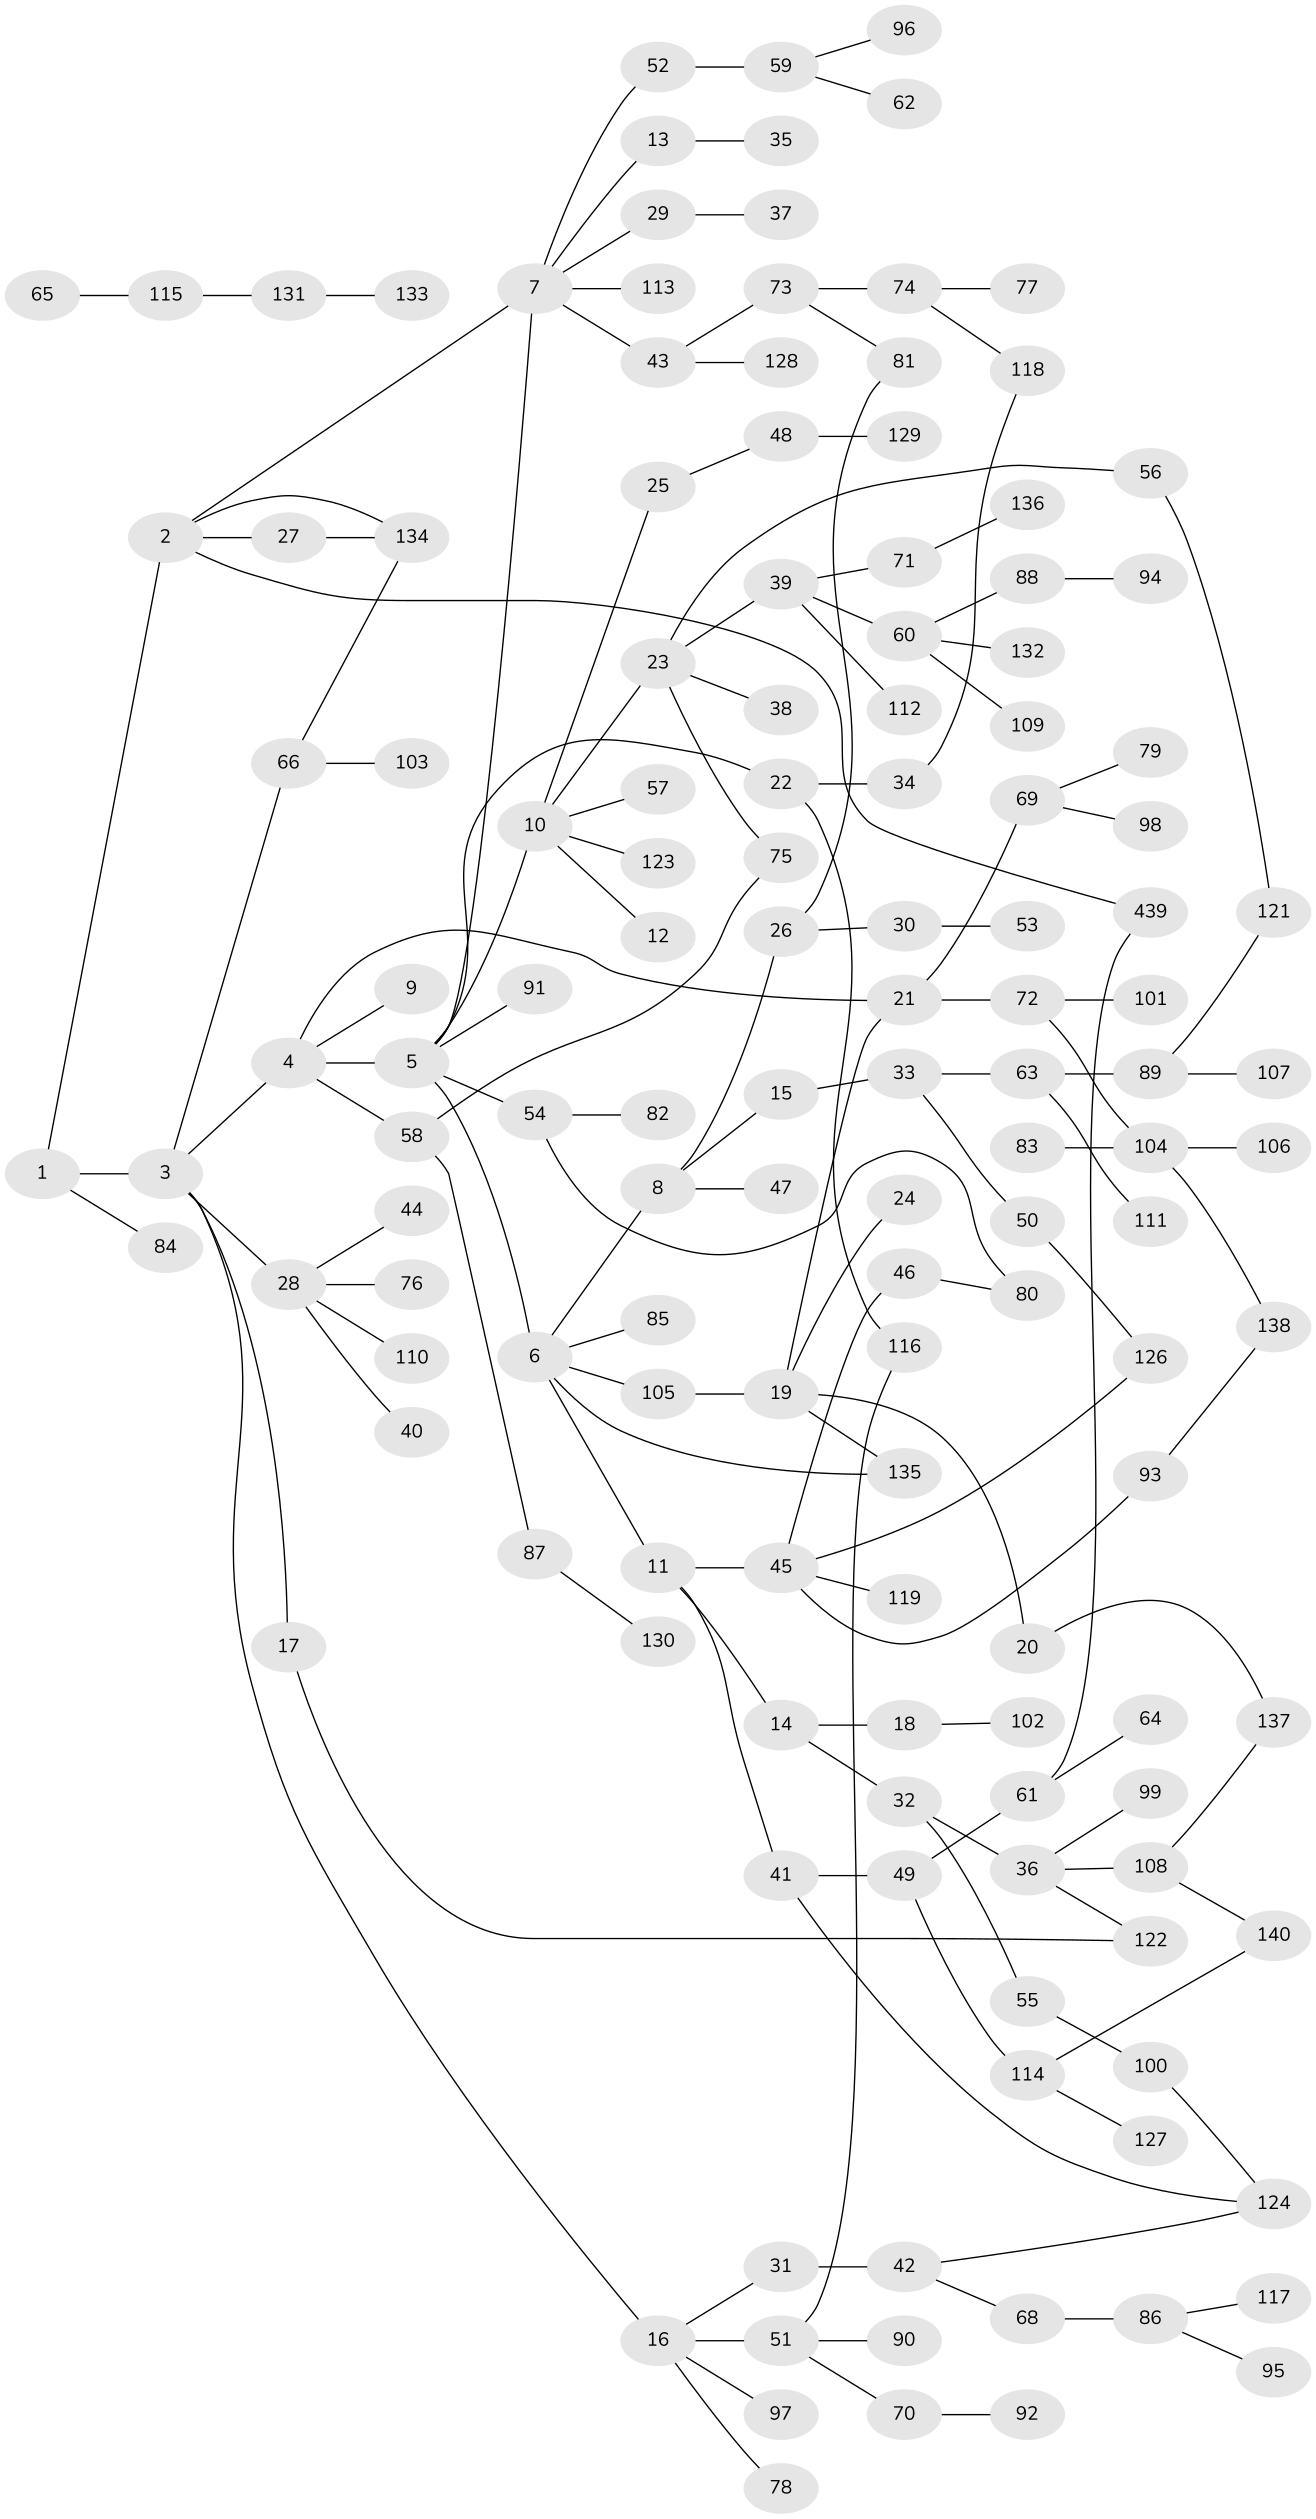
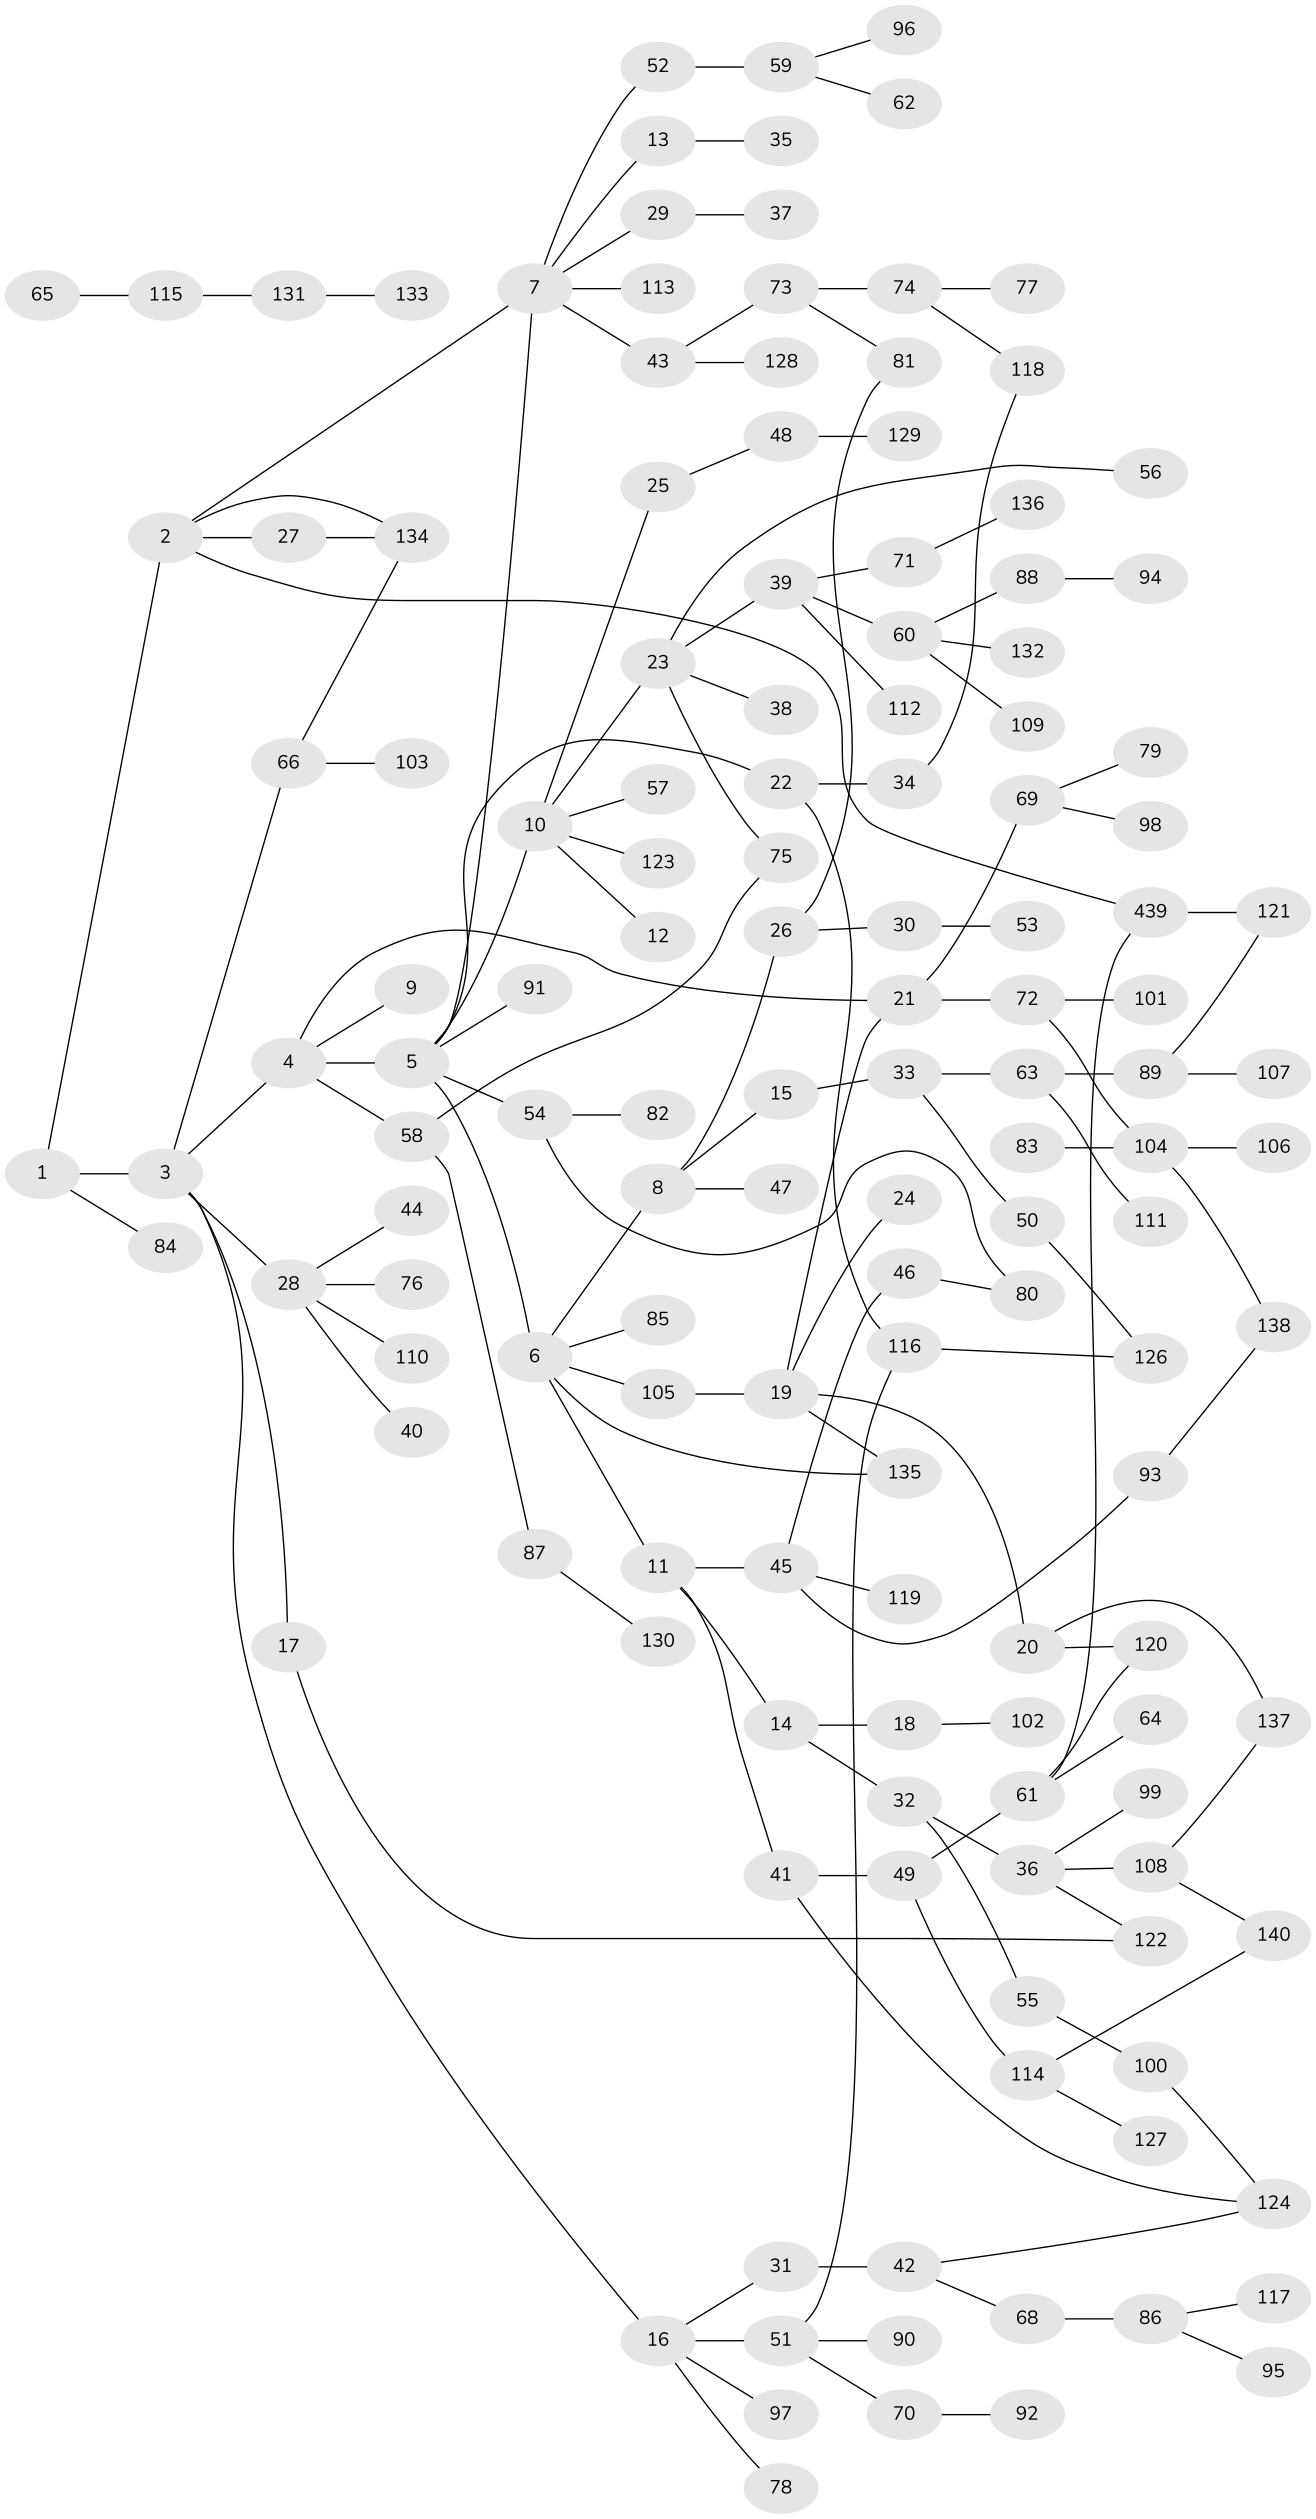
(1231, 688) -> (1212, 912)
(989, 1482) -> (1028, 1353)
none -> (1151, 1646)
